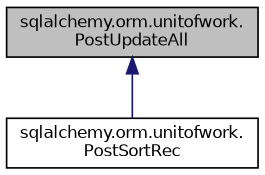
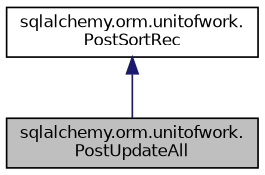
(132, 96) -> (132, 96)
